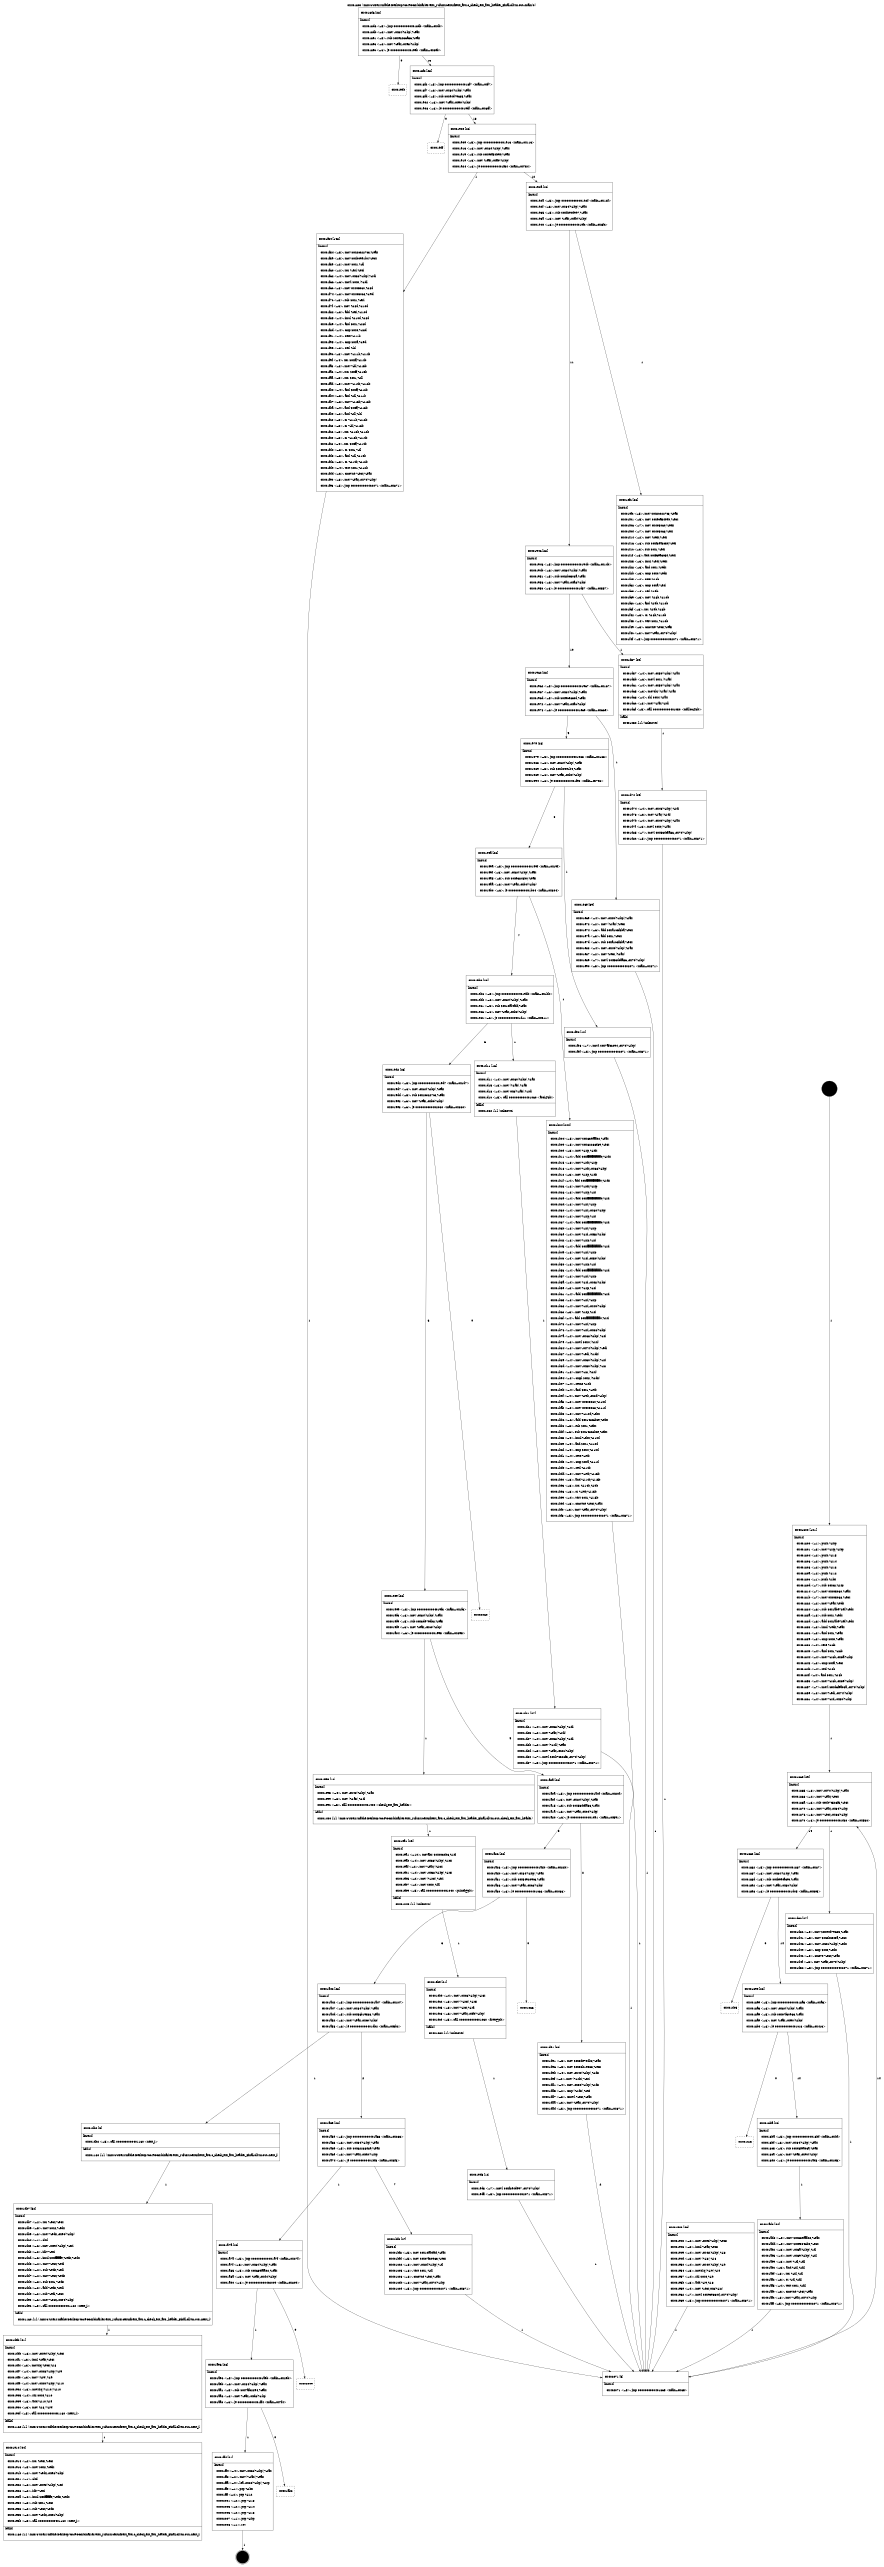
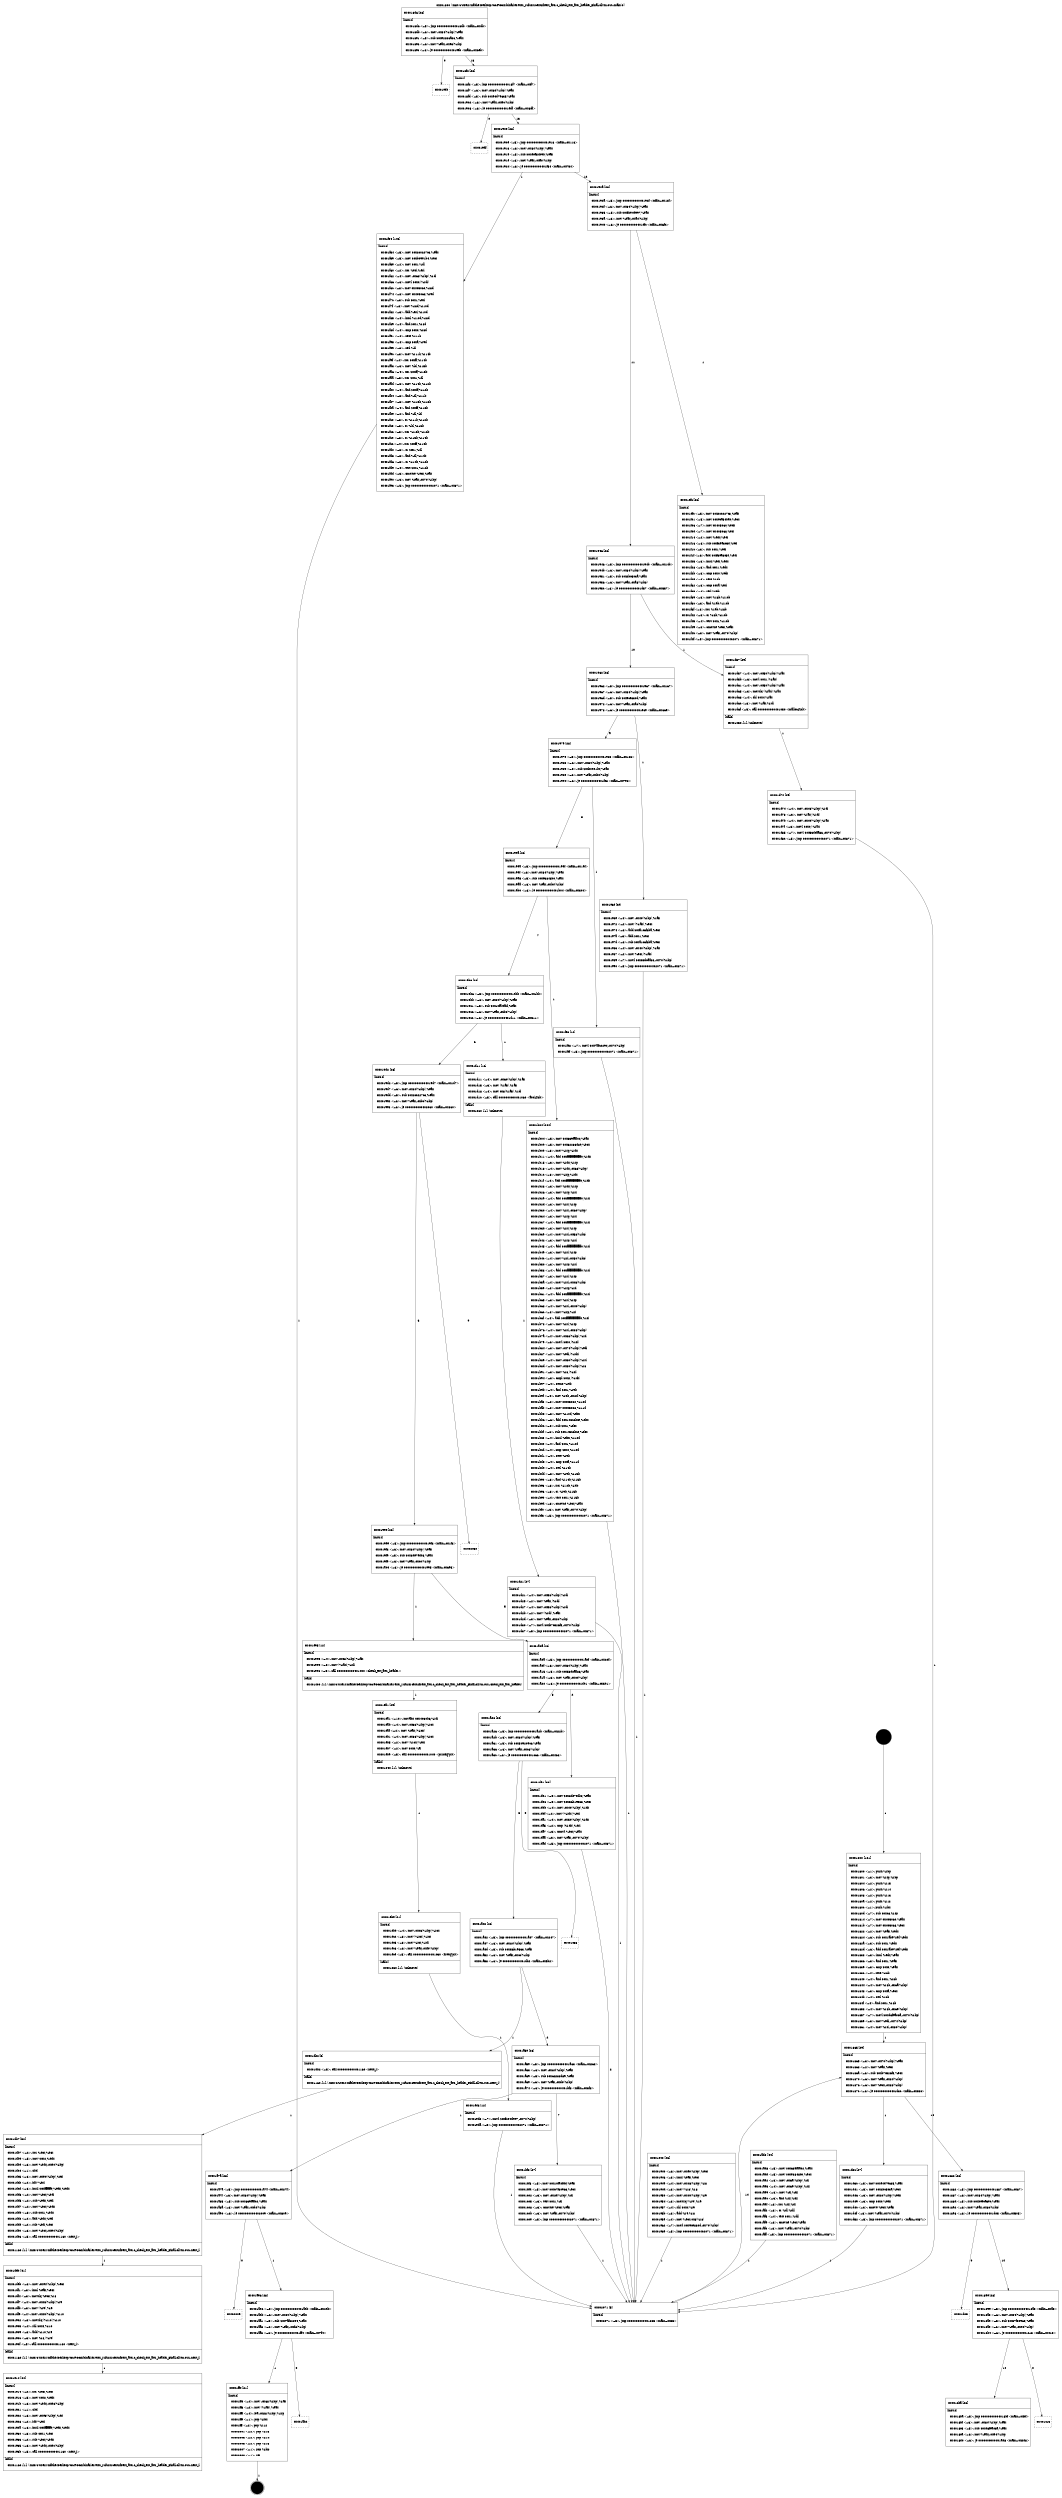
(800, 2192) -> none
